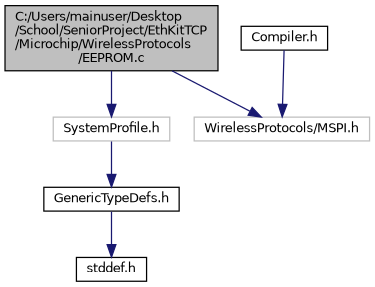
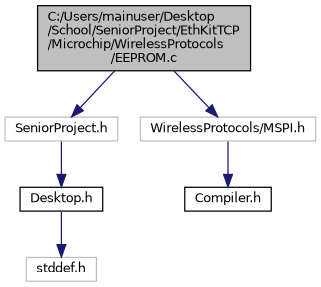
(283, 77) -> (228, 158)
(111, 129) -> (61, 129)
(111, 199) -> (61, 199)
(111, 269) -> (61, 269)
